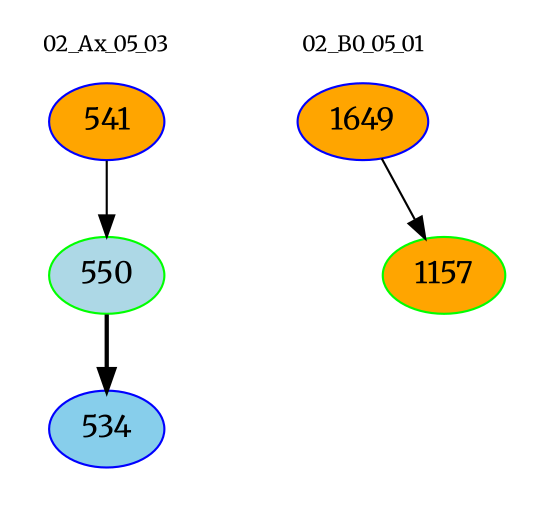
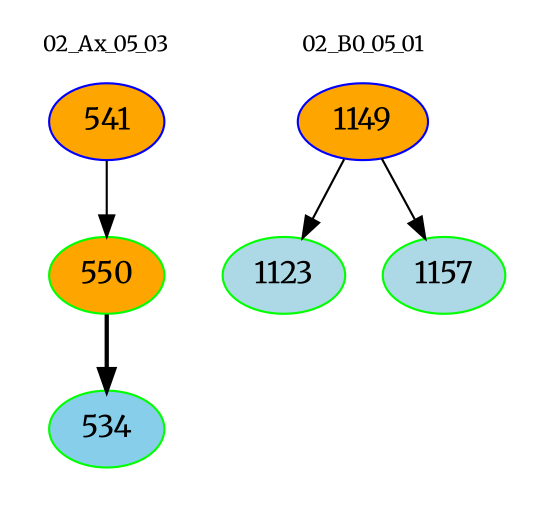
(363, 122) -> (363, 122)
(107, 275) -> (107, 275)
none -> (284, 275)
(444, 275) -> (444, 275)
(107, 429) -> (107, 429)
